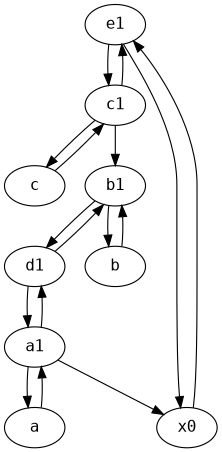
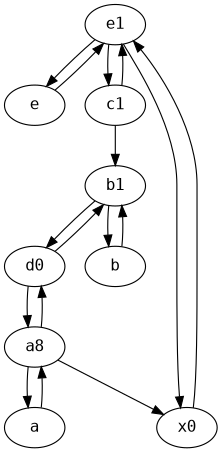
none -> (35, 105)
(35, 186) -> none
(35, 266) -> (35, 266)
(35, 347) -> (35, 347)
